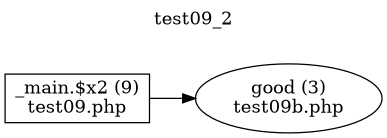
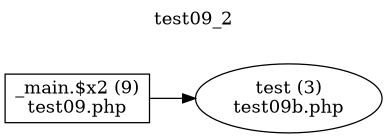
(289, 98) -> (289, 98)
